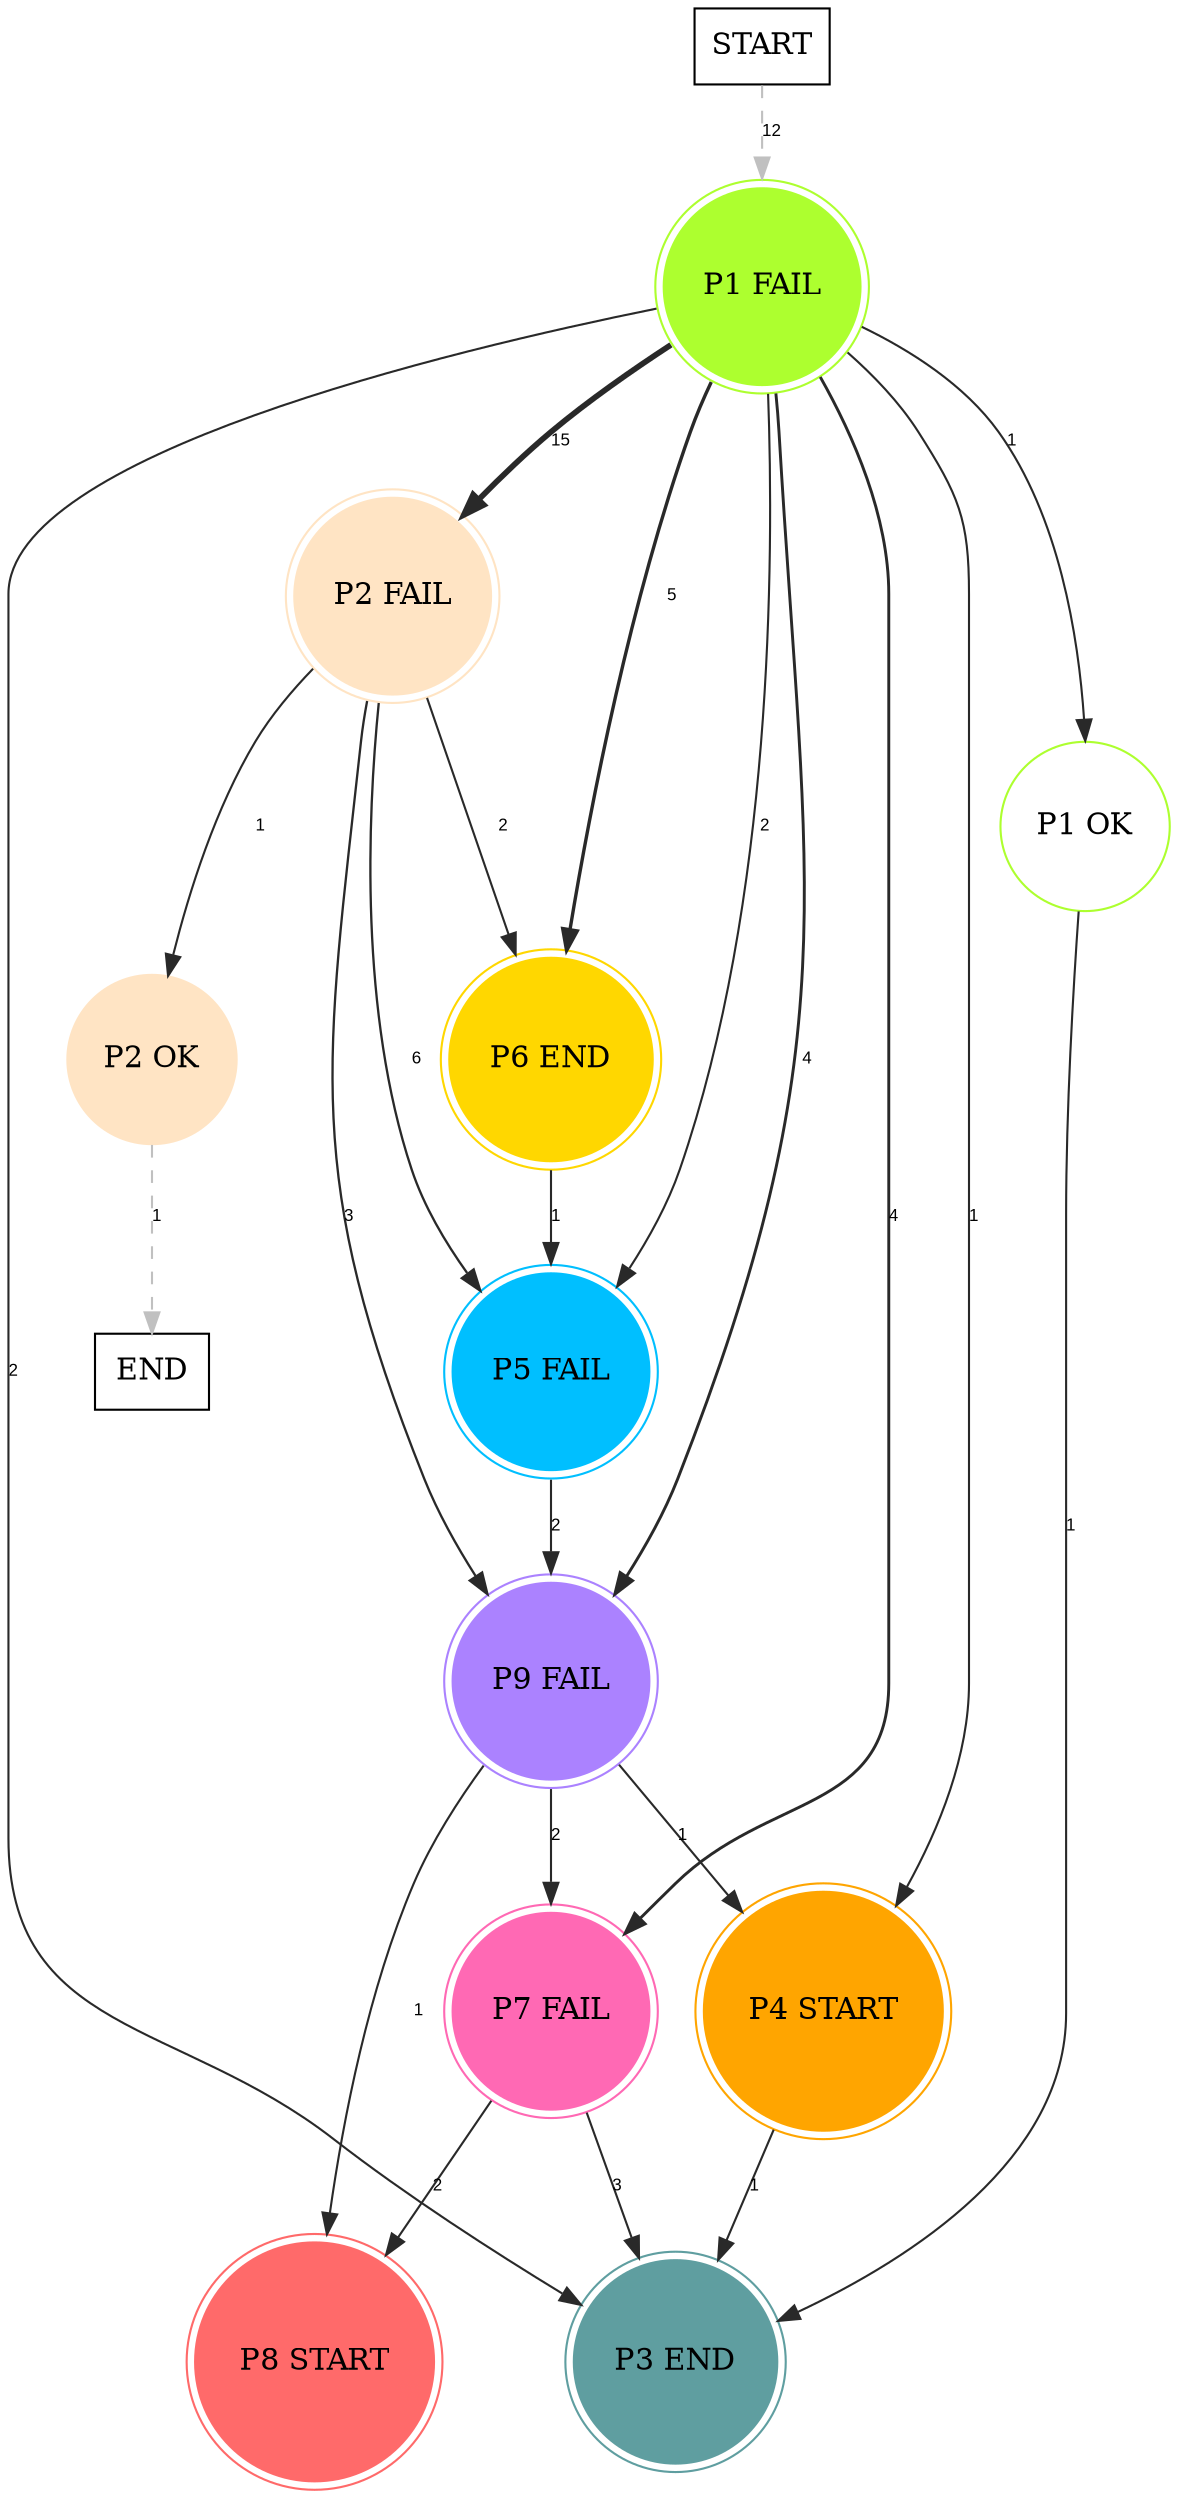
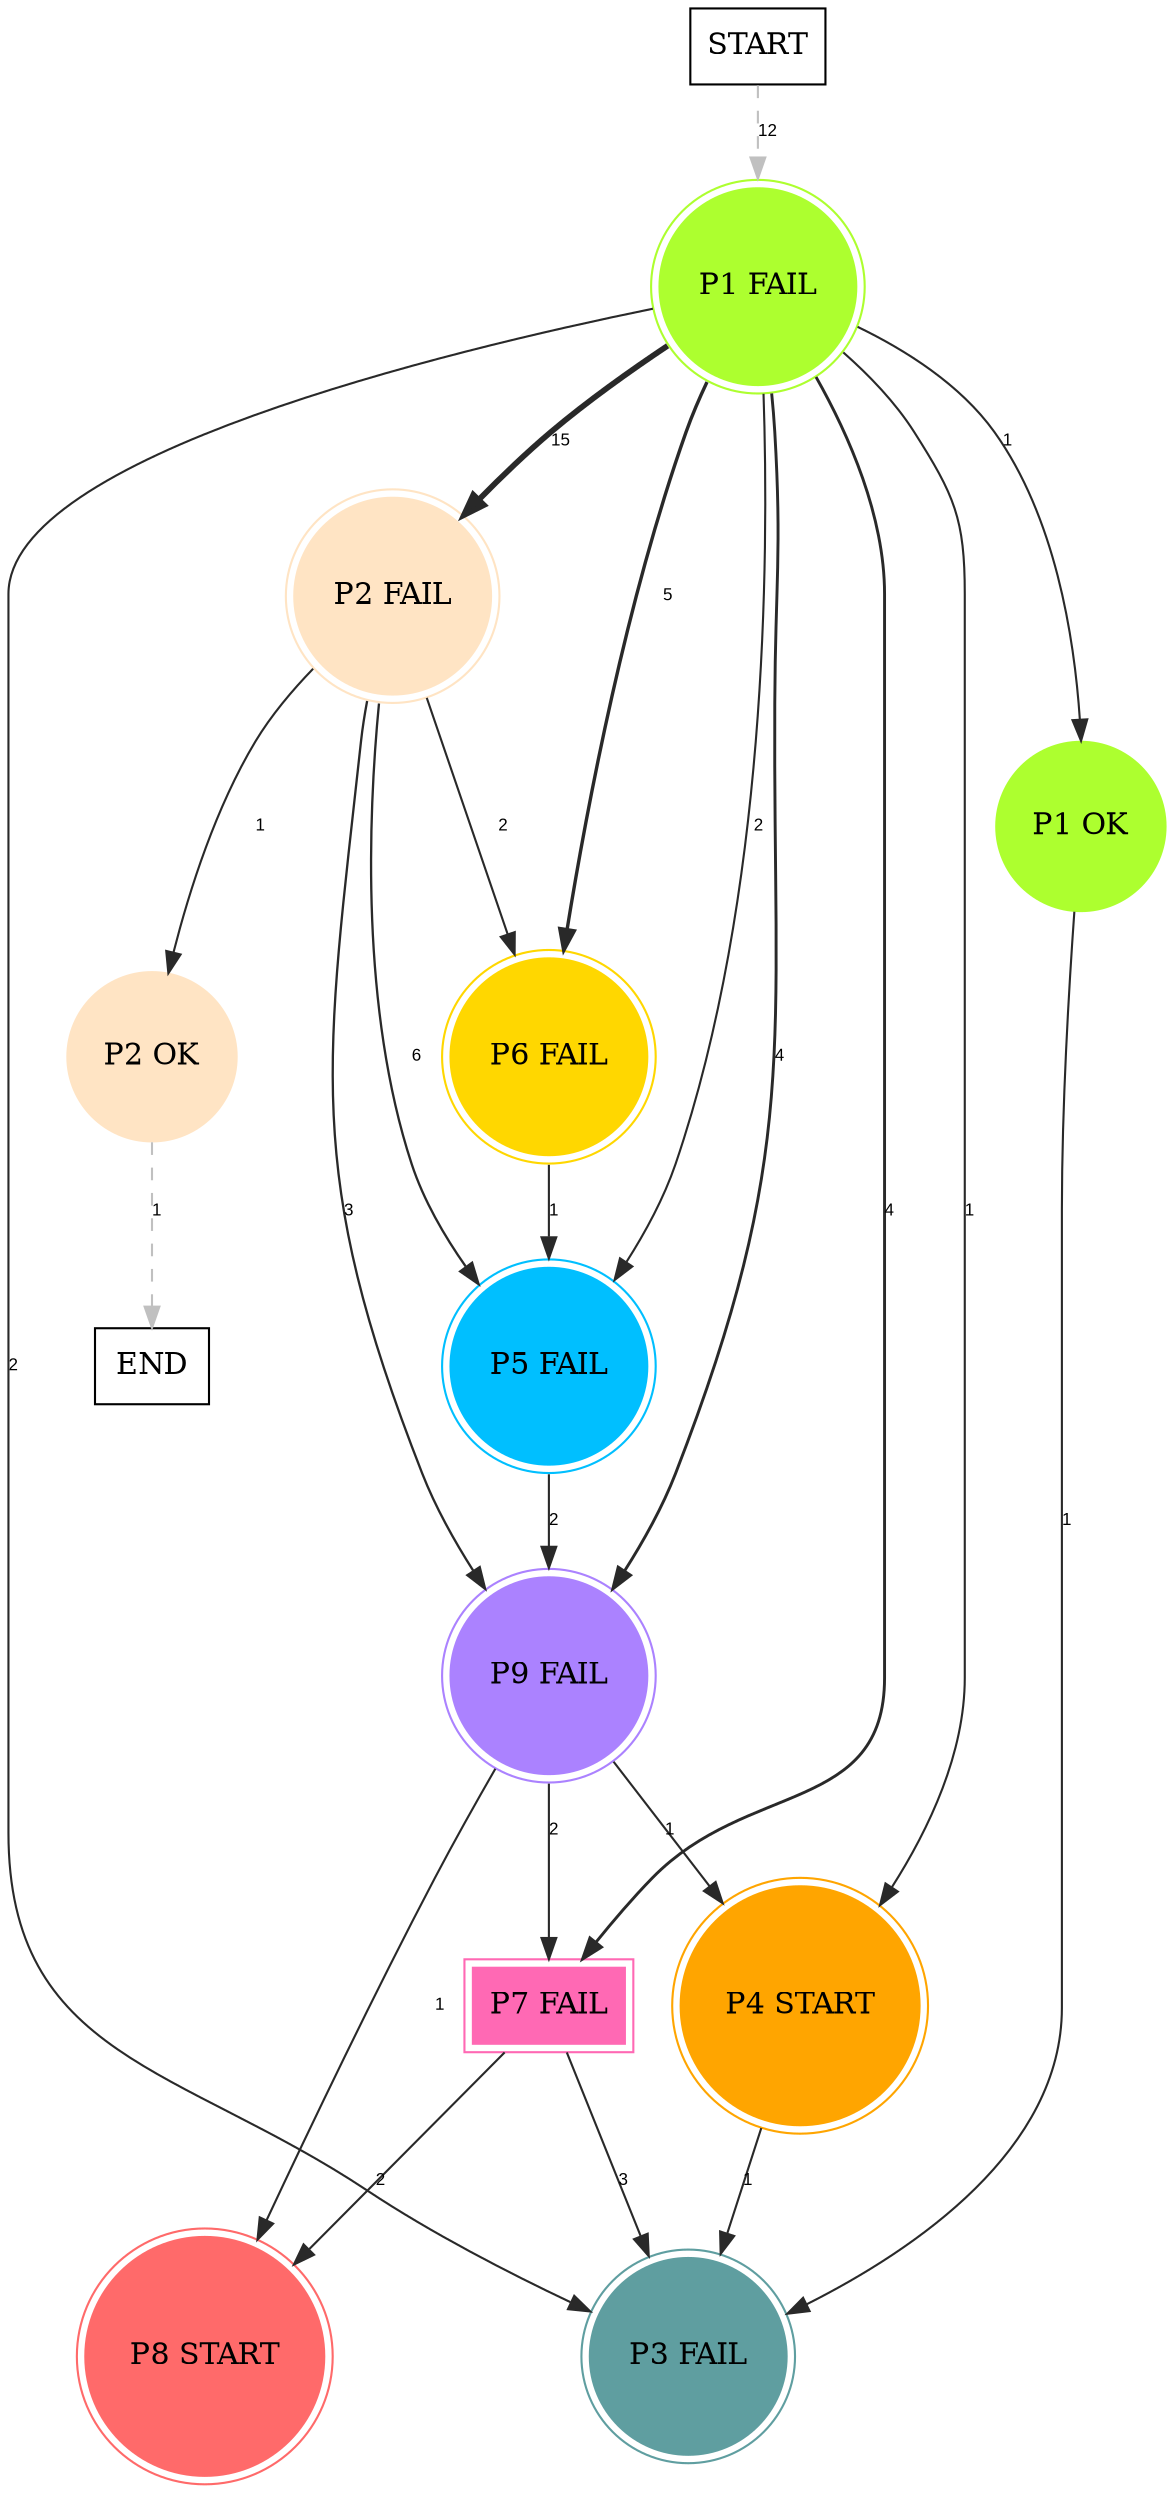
(1085, 826) -> (1081, 826)
(551, 1059) -> (549, 1057)
(551, 2011) -> (549, 2006)
(676, 2362) -> (688, 2356)
